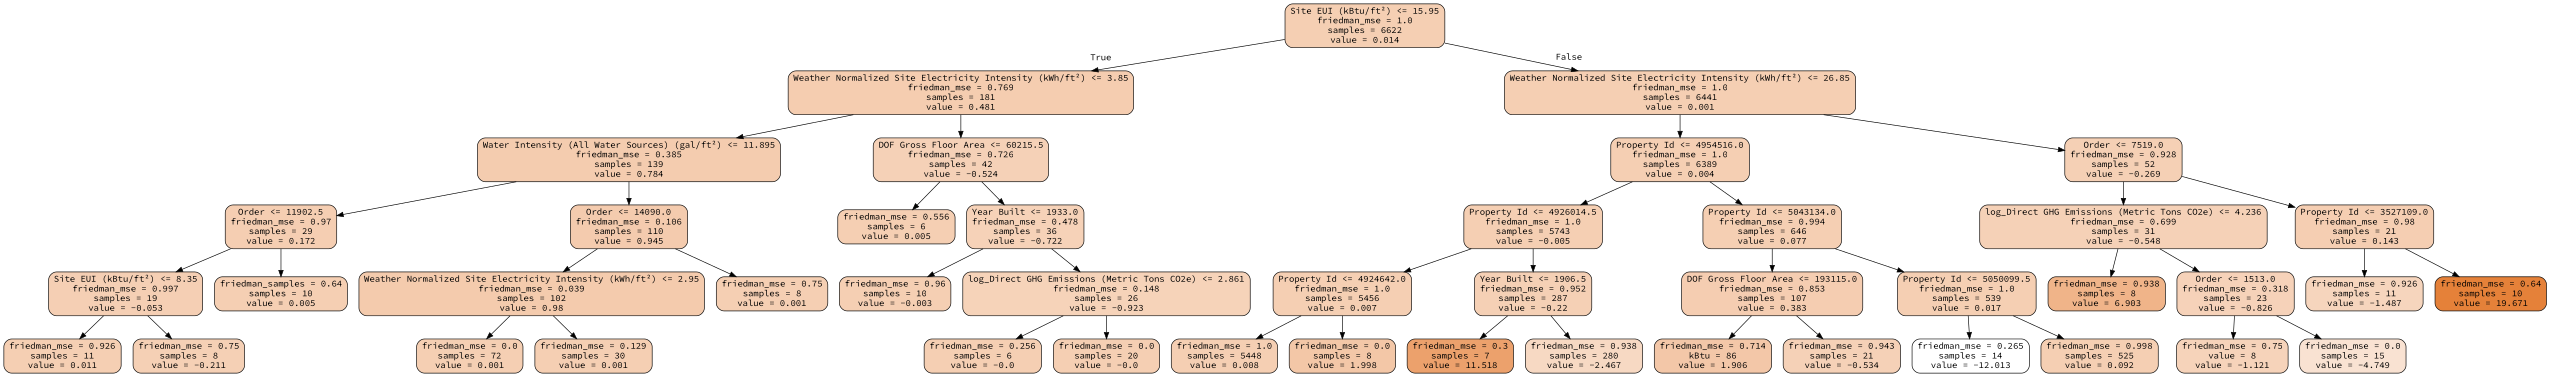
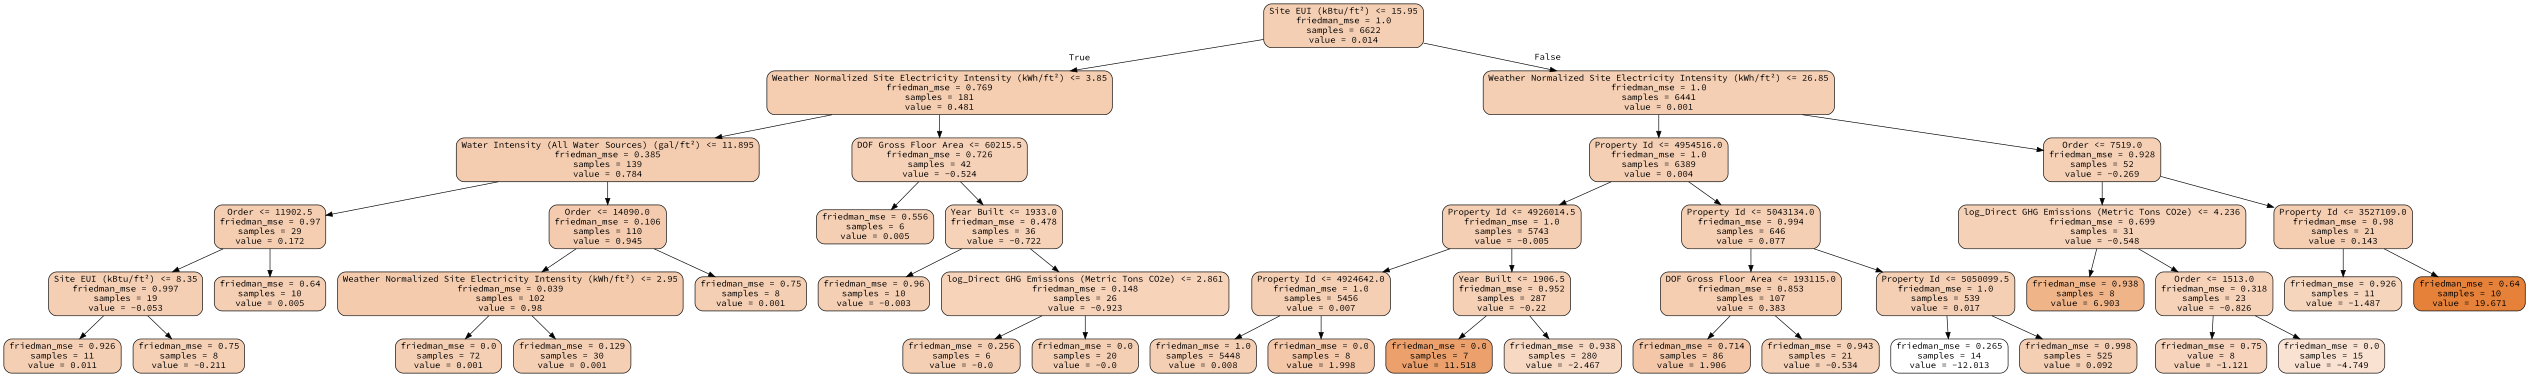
(281, 294) -> (270, 294)
(1460, 356) -> (1439, 356)
(1713, 356) -> (1692, 356)
